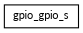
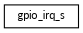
(41, 16) -> (41, 16)
